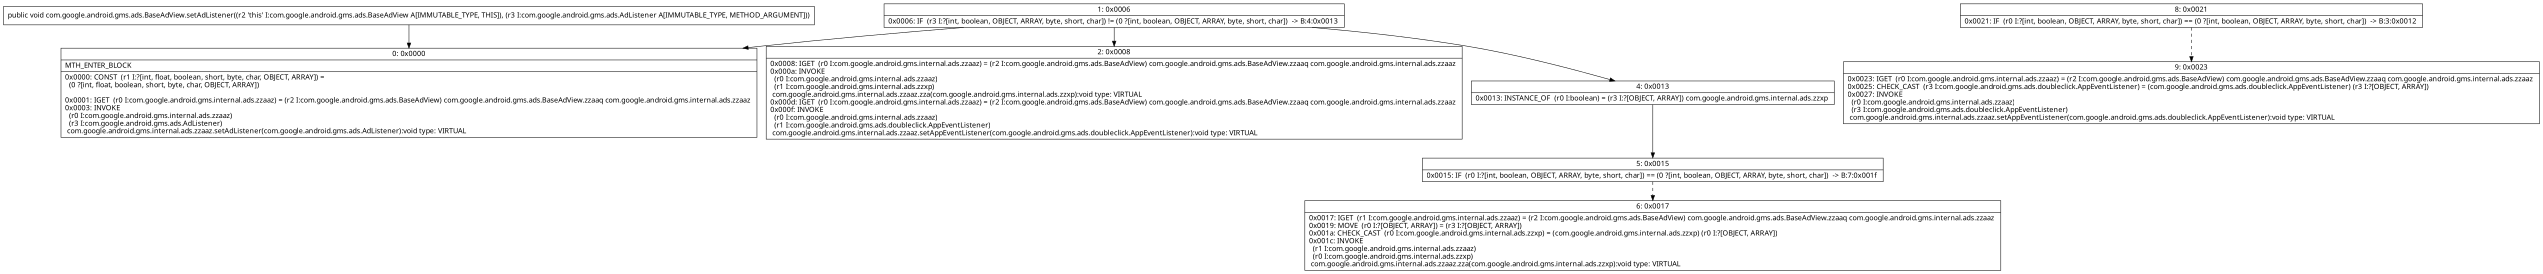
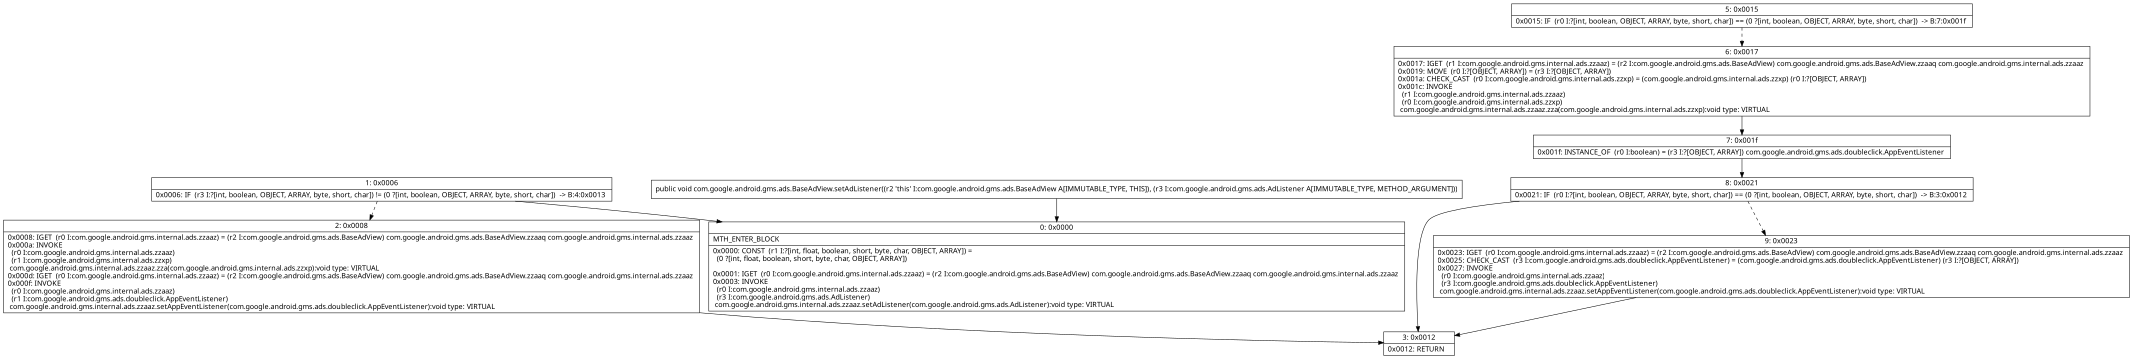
(1114, 34) -> (375, 208)
(1653, 93) -> none
none -> (1742, 147)
none -> (1419, 344)
